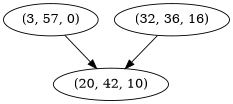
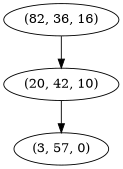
(172, 20) -> (61, 20)
(77, 48) -> (61, 112)
